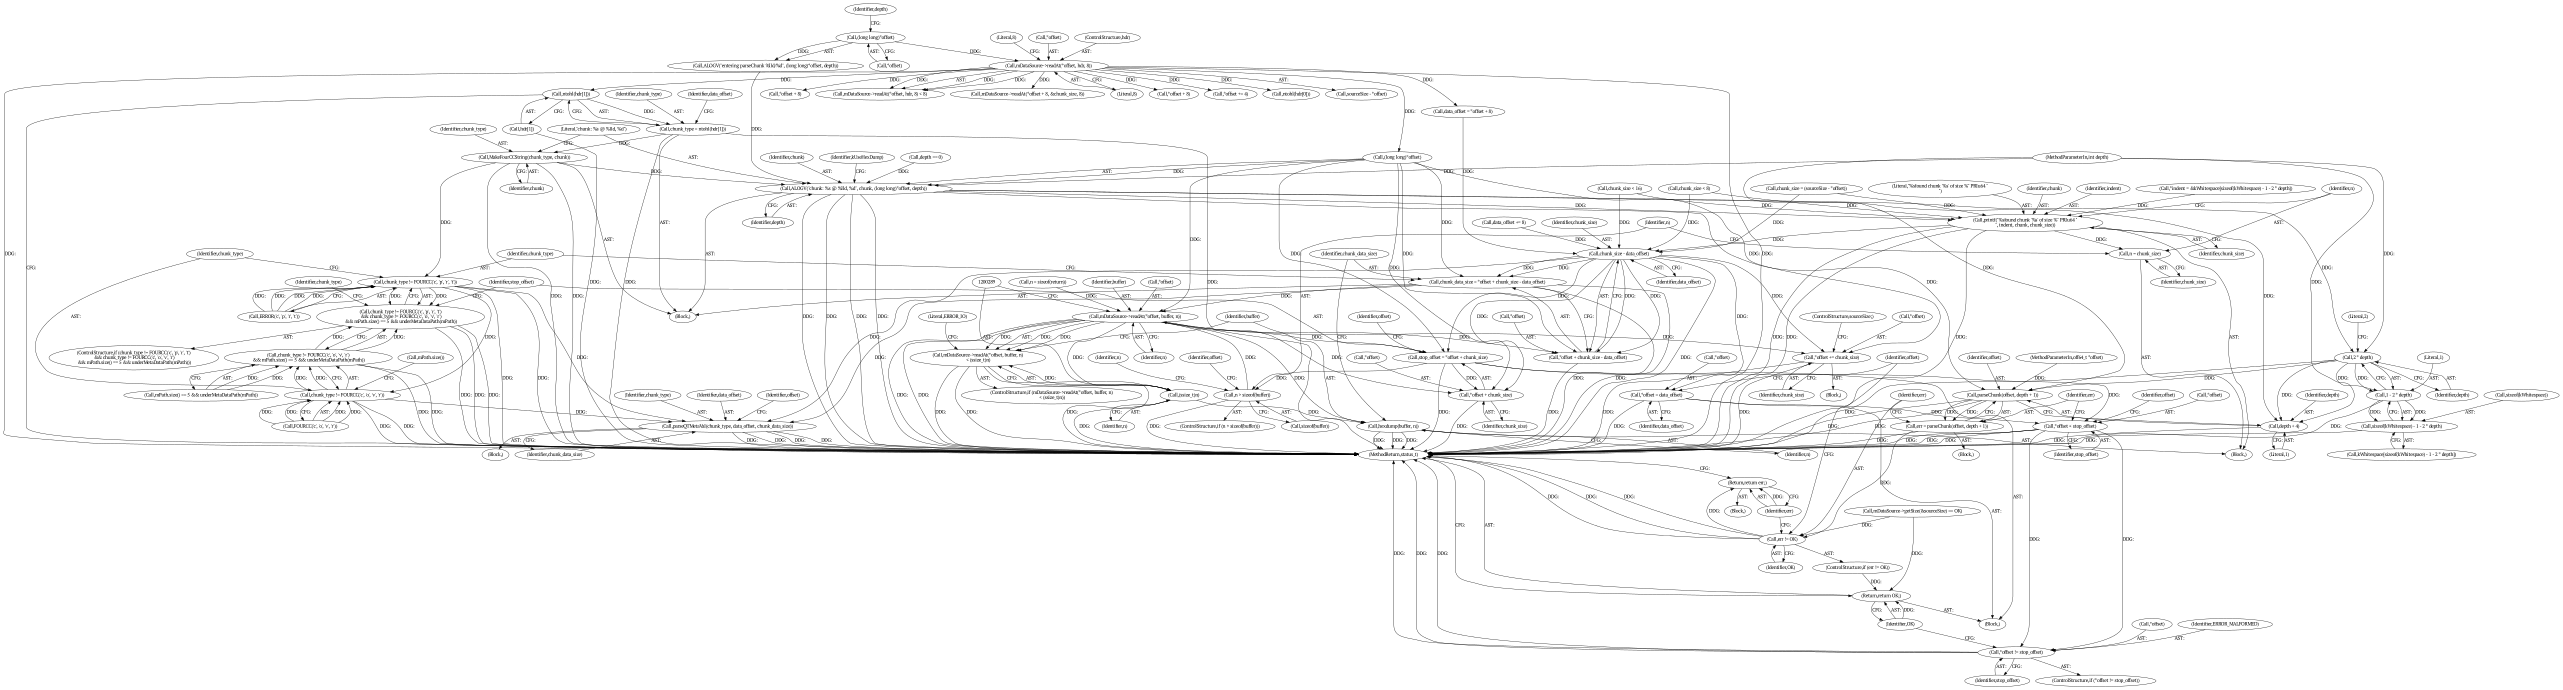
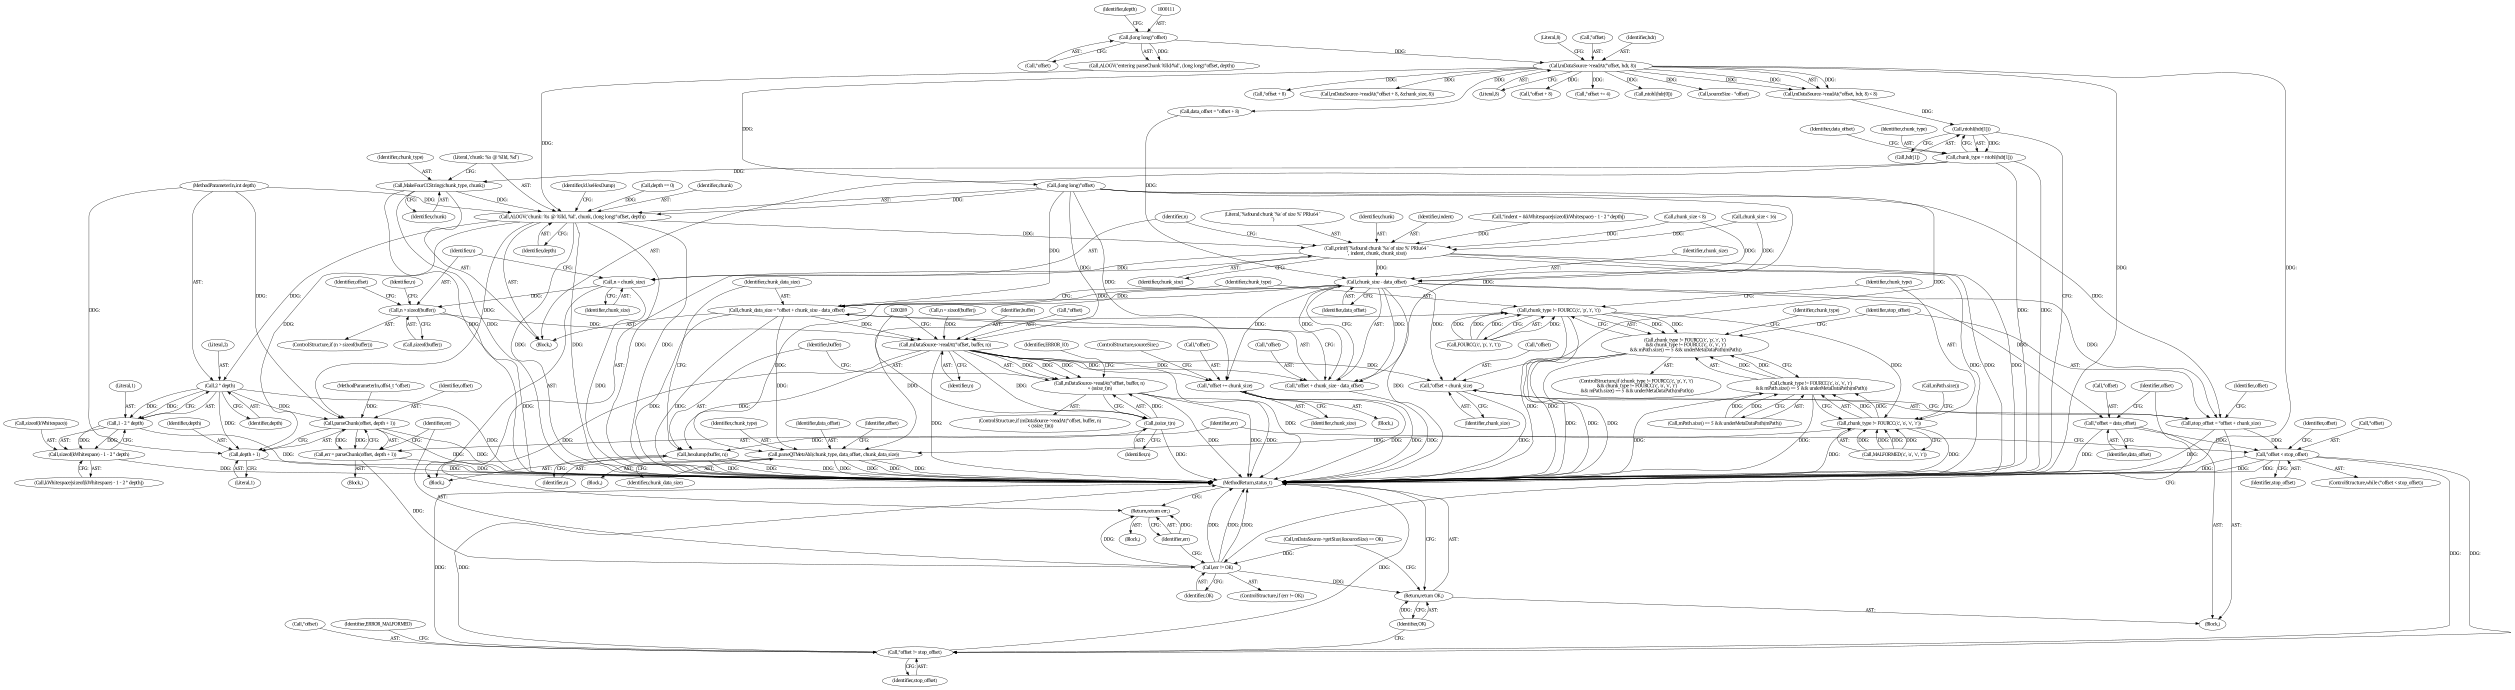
none -> (1166, 9)
(1107, 38) -> (1641, 38)
(794, 78) -> (1901, 112)
(1284, 80) -> (1672, 80)
(1807, 189) -> none
(441, 202) -> none
(1504, 223) -> none
(2390, 254) -> (198, 282)
(1043, 282) -> (952, 311)
(274, 317) -> (1474, 345)
(948, 317) -> (1046, 345)
(2363, 337) -> (225, 366)
(1307, 339) -> (527, 488)
(1349, 371) -> (520, 296)
(1472, 378) -> (1934, 407)
(310, 426) -> (1894, 455)
(2284, 426) -> (245, 455)
(699, 446) -> (621, 464)
none -> (2376, 483)
(1918, 554) -> (1412, 568)
(1868, 581) -> (1317, 581)
(2180, 638) -> (425, 638)
(2096, 681) -> none
